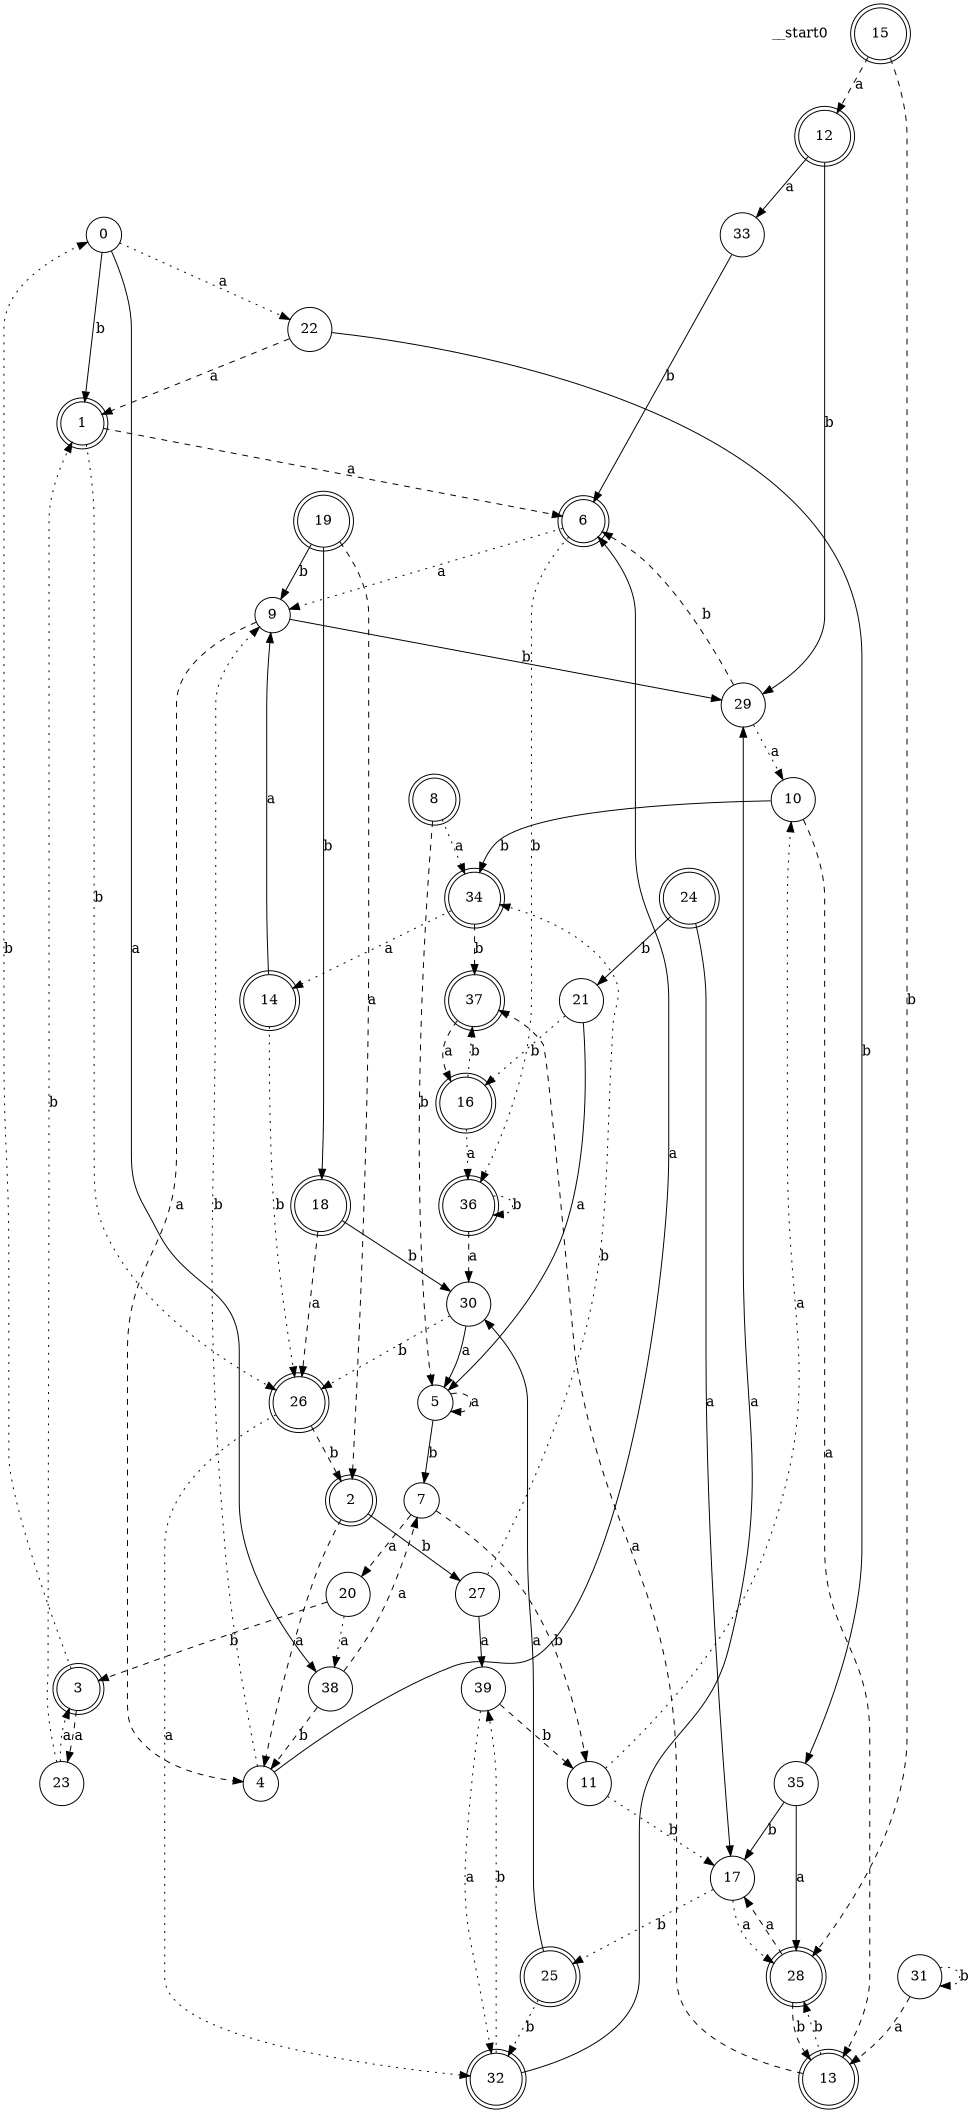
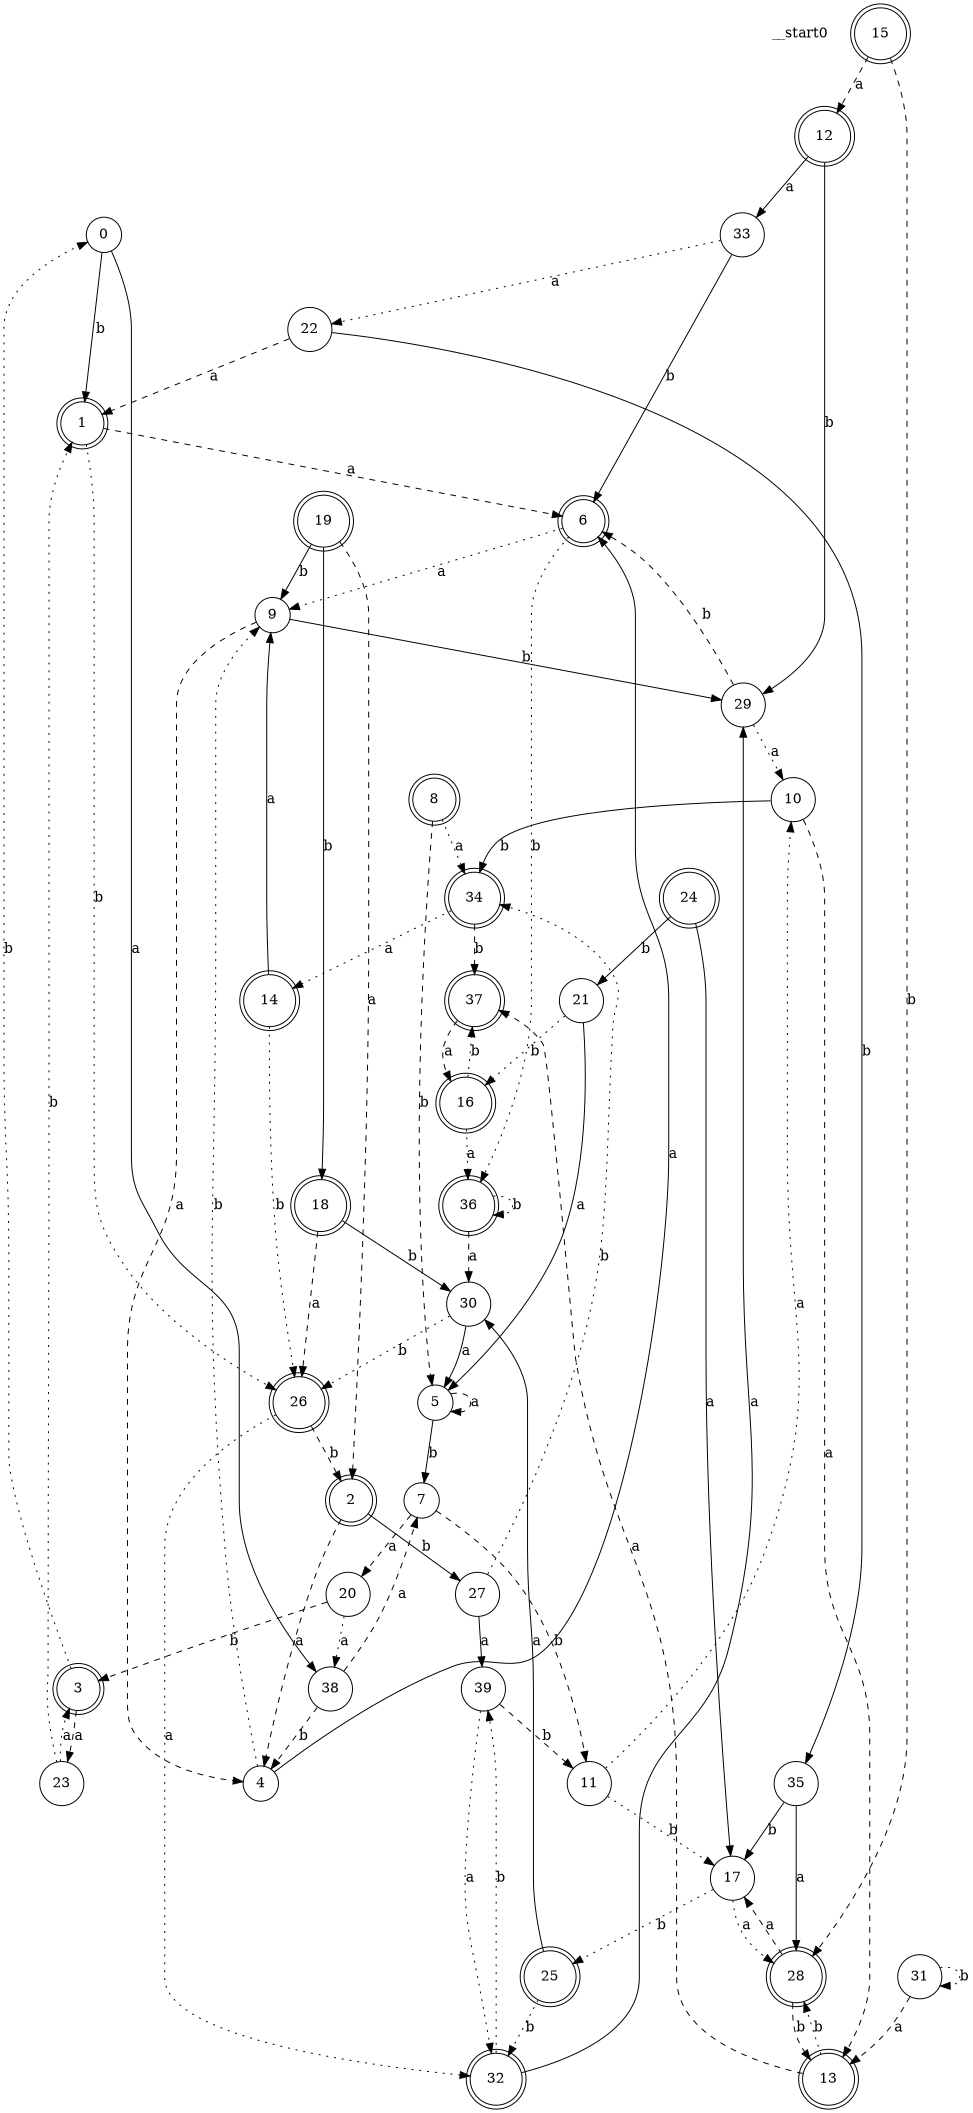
(200, 279) -> (531, 281)
